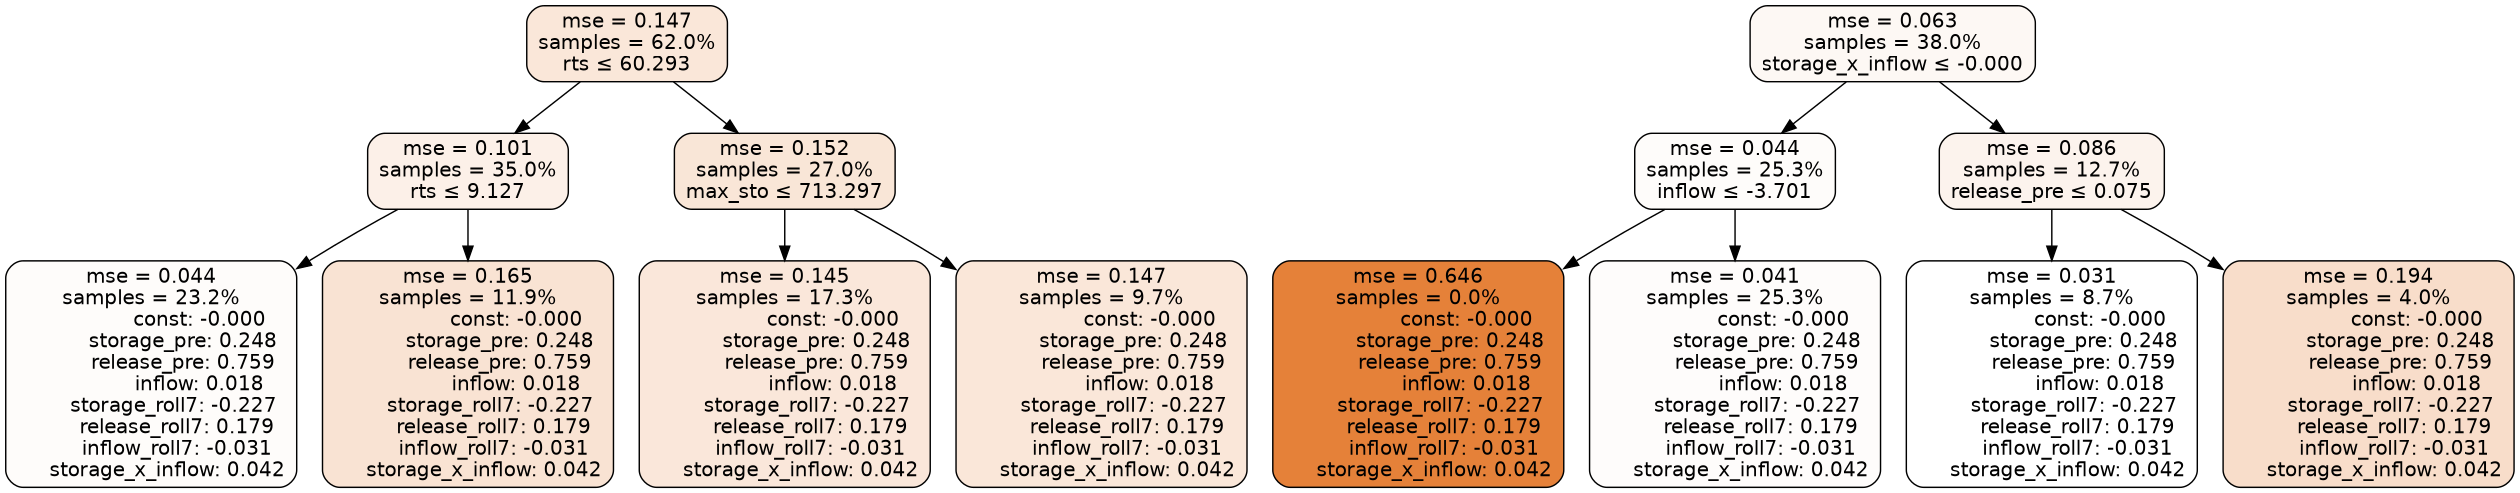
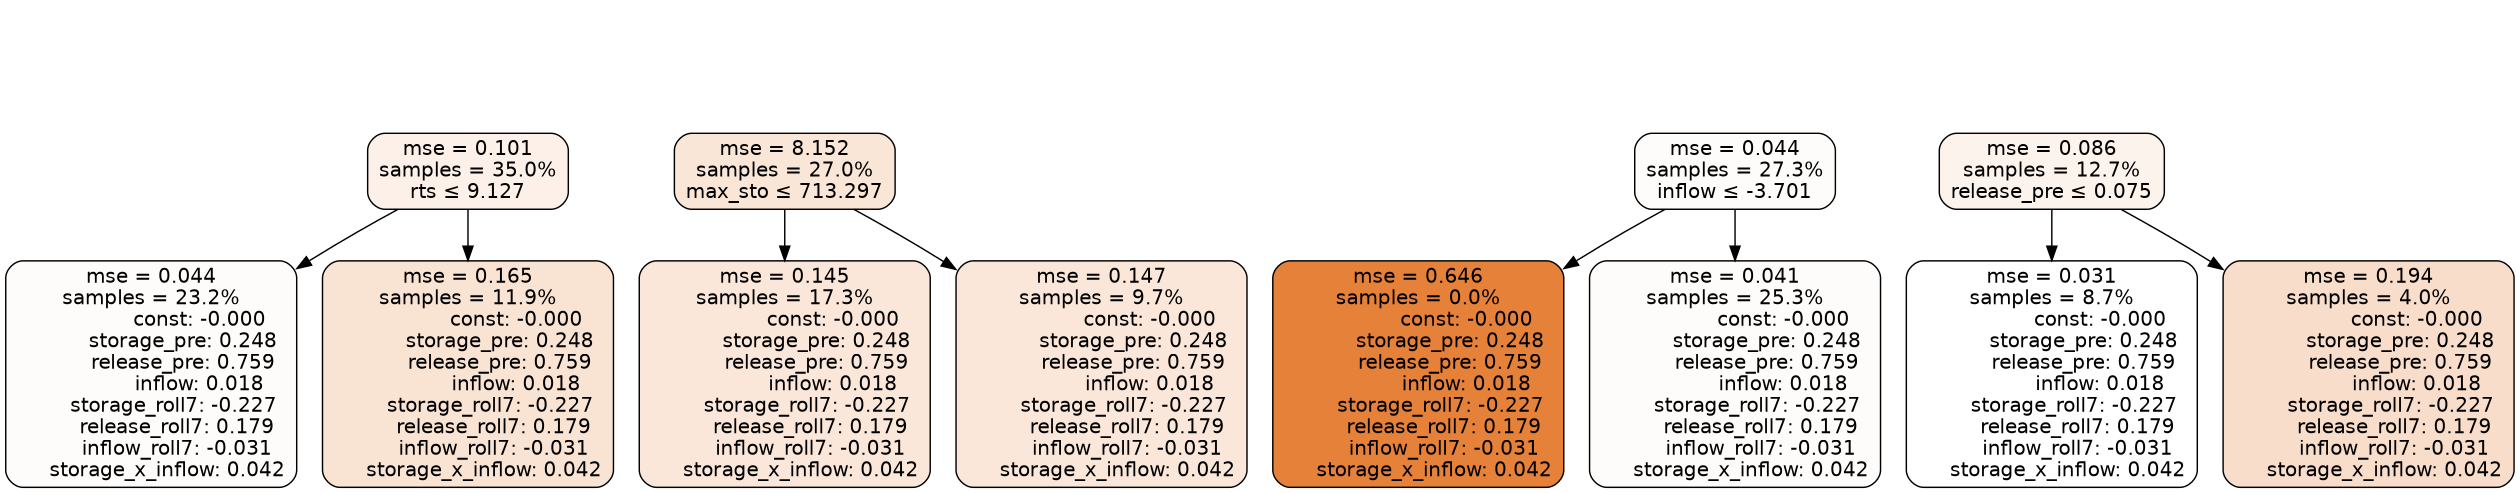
(627, 44) -> none
(1893, 44) -> none
(785, 171) -> (785, 171)
(1735, 171) -> (1735, 171)
